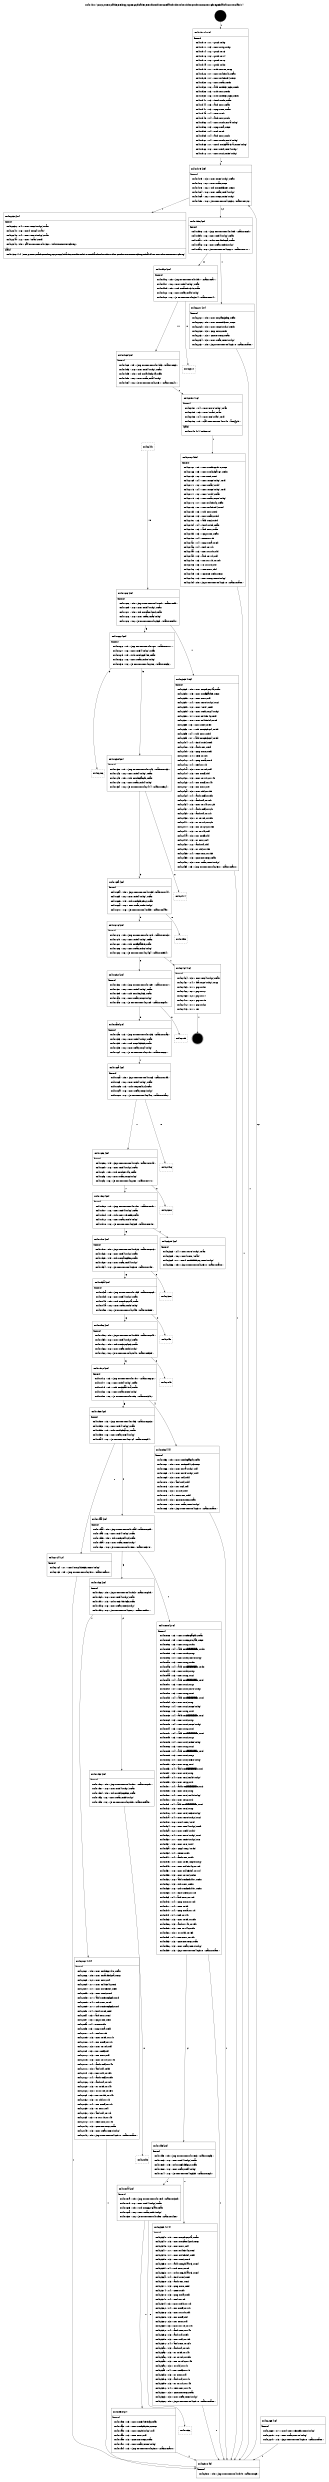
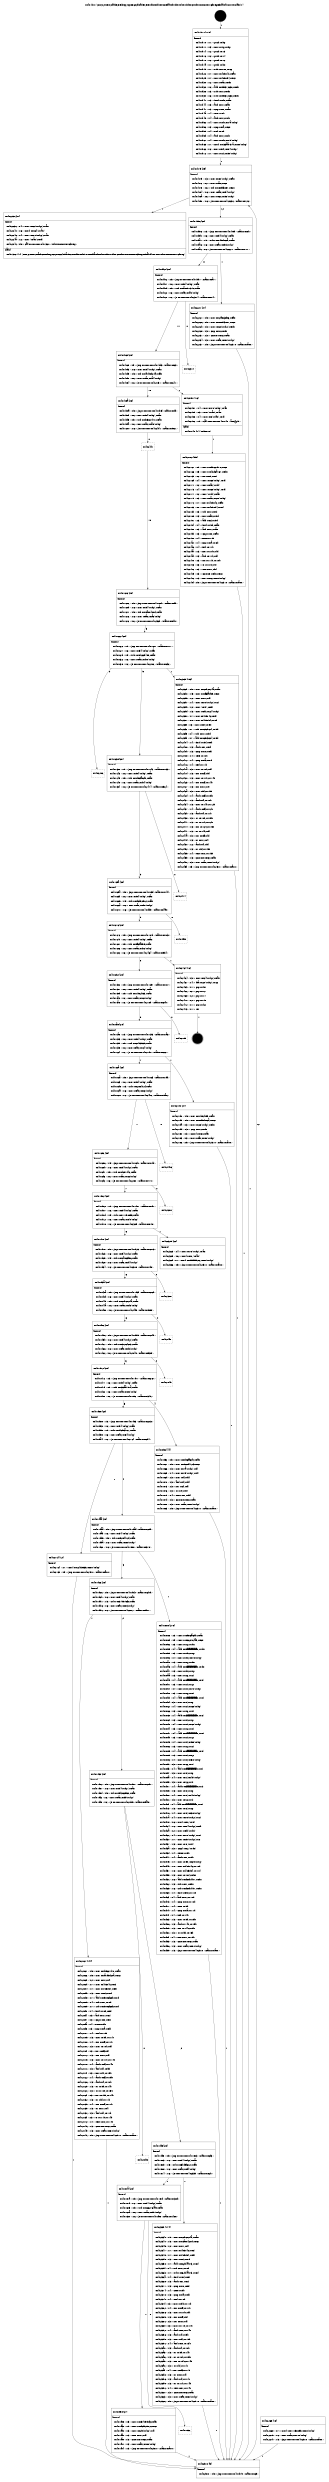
none -> (148, 415)
(184, 649) -> (170, 672)
none -> (202, 1124)
(185, 2048) -> (152, 1973)
